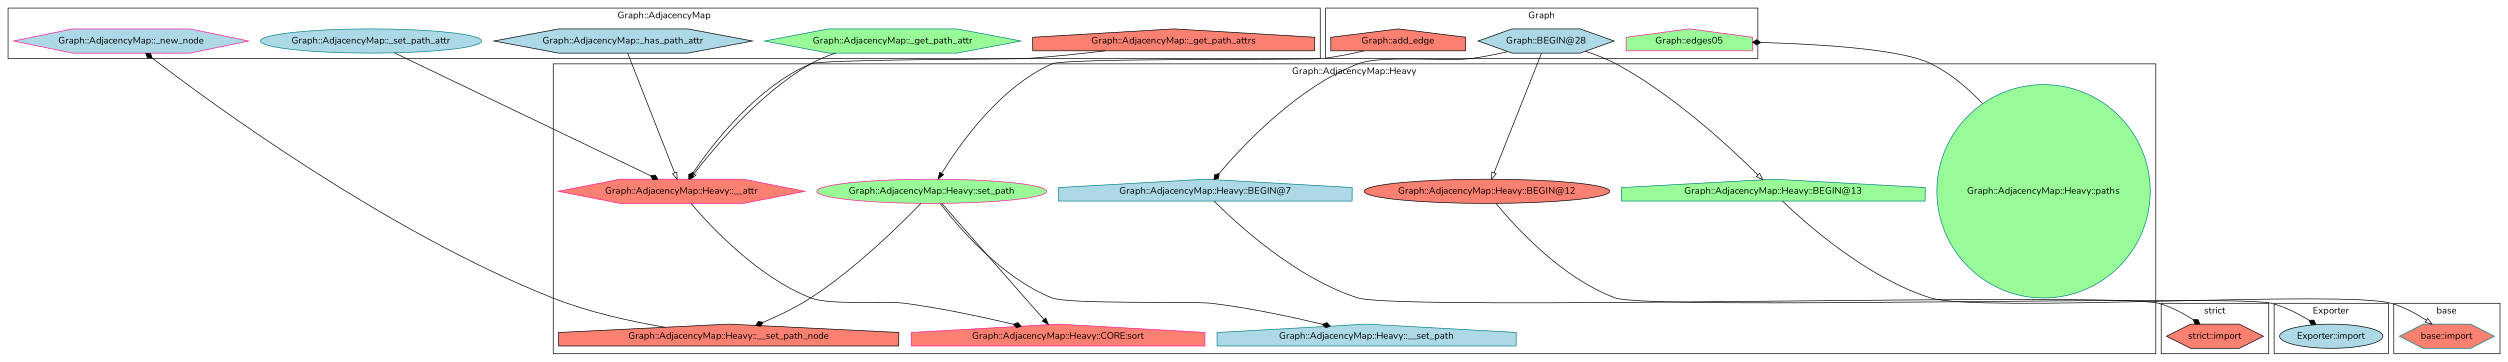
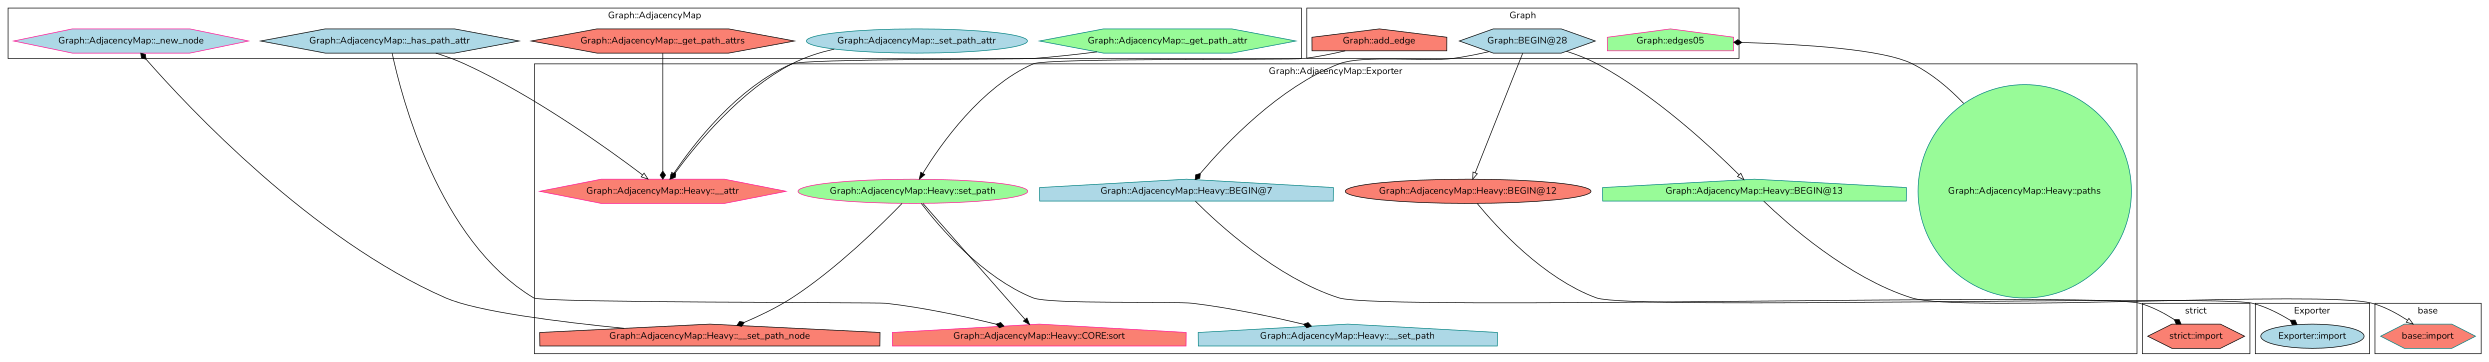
(1174, 41) -> (663, 41)
(1355, 72) -> (1336, 72)
(836, 302) -> (621, 301)
